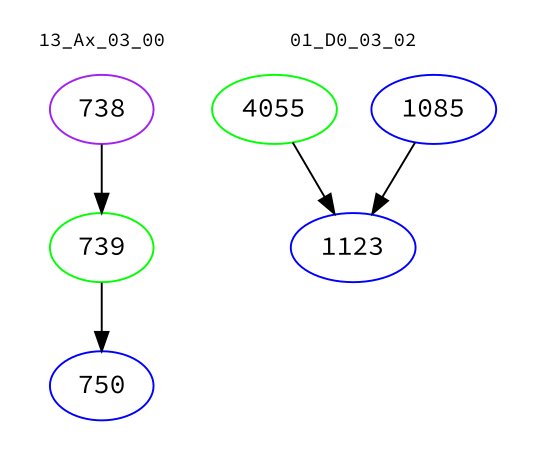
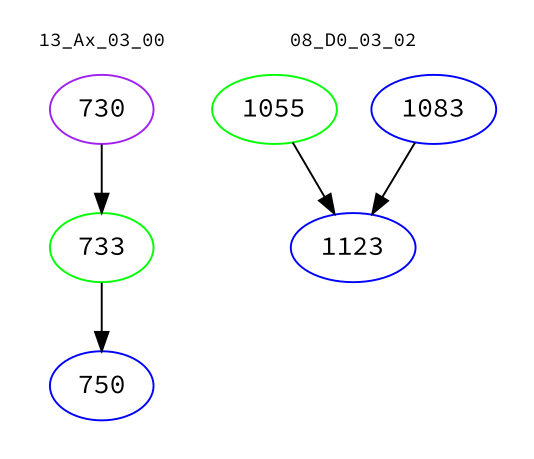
(354, 41) -> (354, 41)
(102, 109) -> (102, 109)
(274, 109) -> (274, 109)
(434, 109) -> (434, 109)
(102, 248) -> (102, 248)
